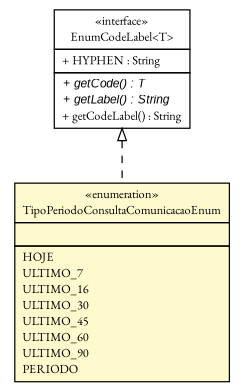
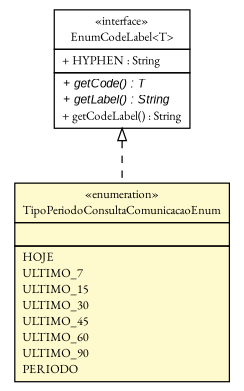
(56, 289) -> (56, 289)
